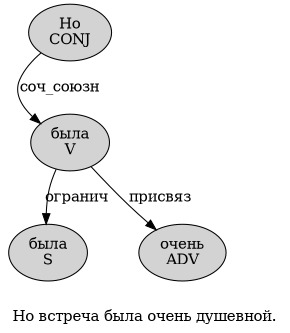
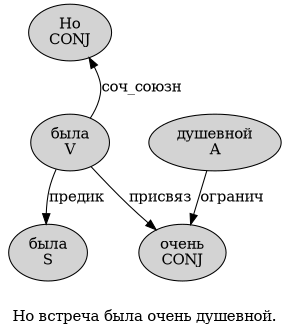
(19, 83) -> (100, 93)
none -> (215, 143)
(77, 198) -> (77, 198)
(182, 253) -> (182, 253)
